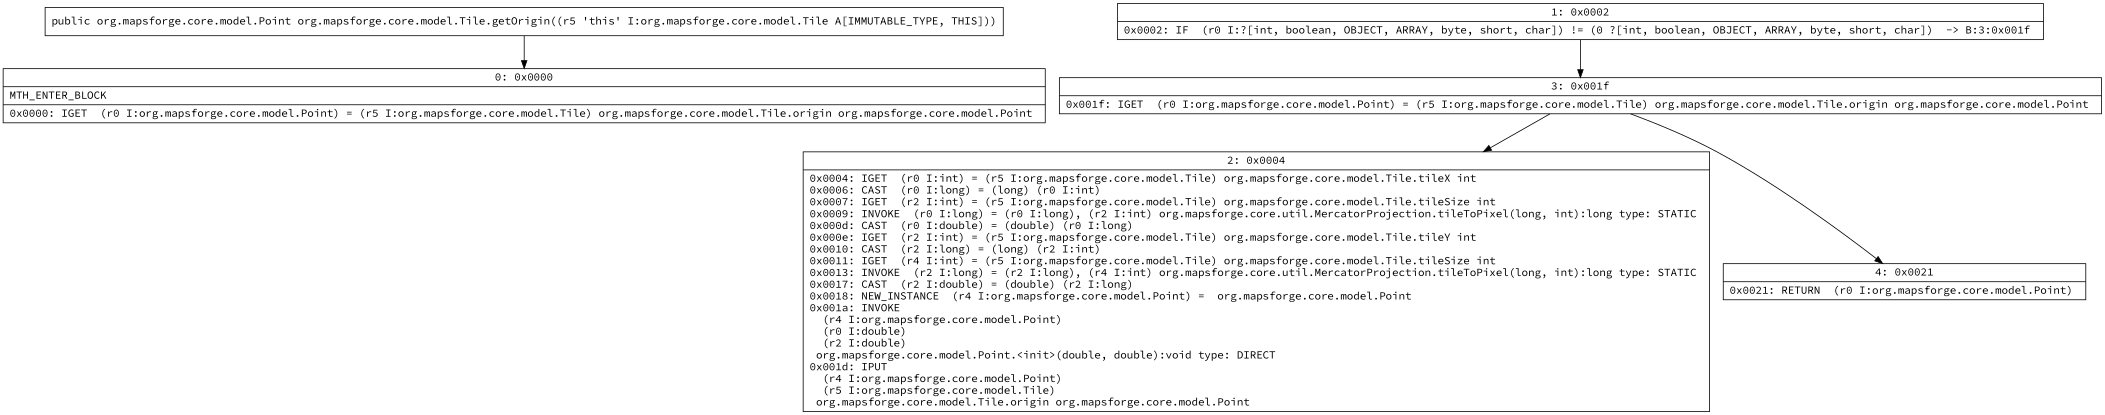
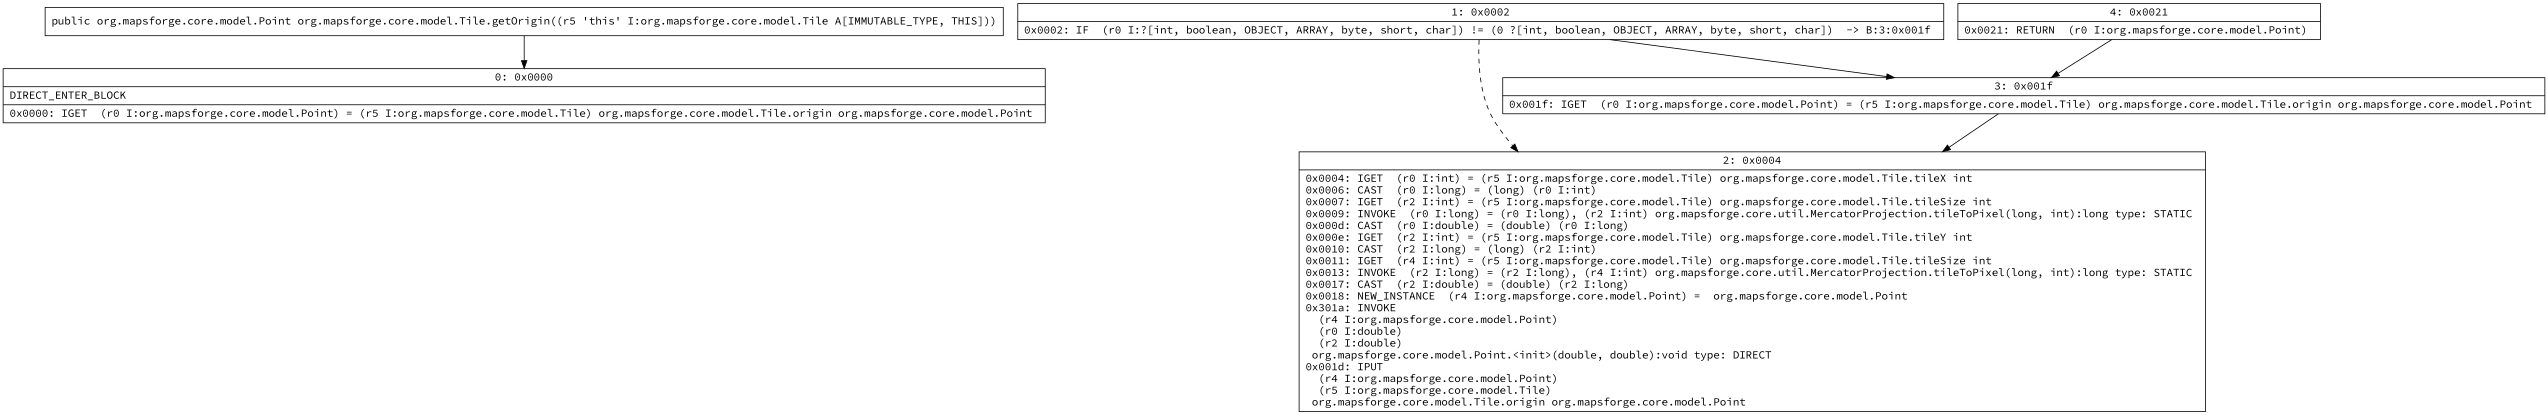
(58, 95) -> (68, 95)
none -> (1484, 97)
(1759, 176) -> (2085, 57)
(862, 308) -> (1358, 308)
